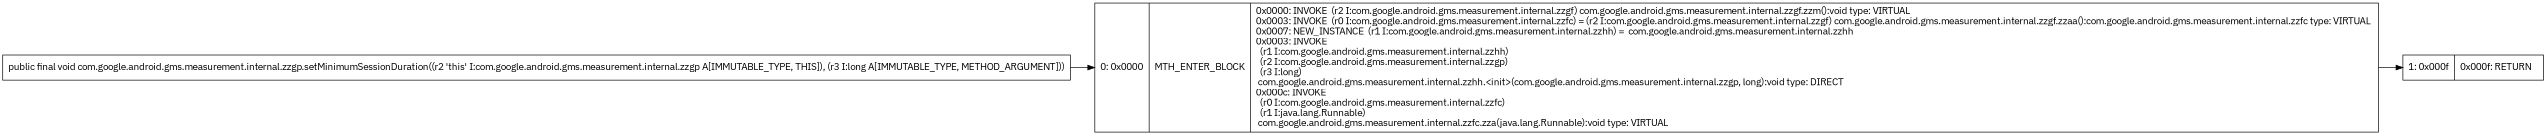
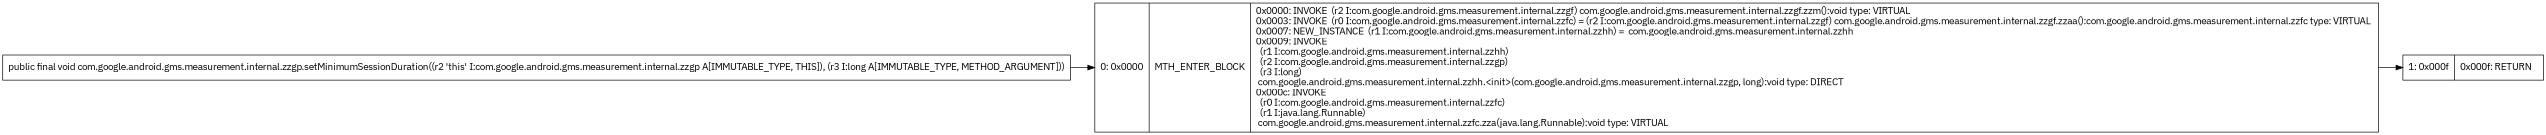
(1294, 42) -> (1294, 42)
